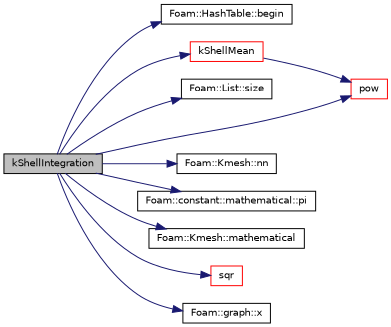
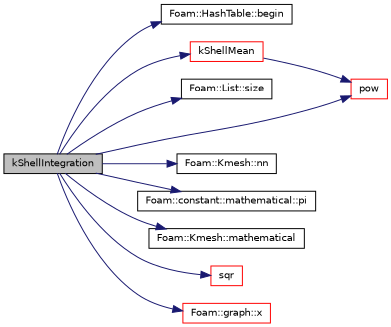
(227, 313) -> (227, 313)
